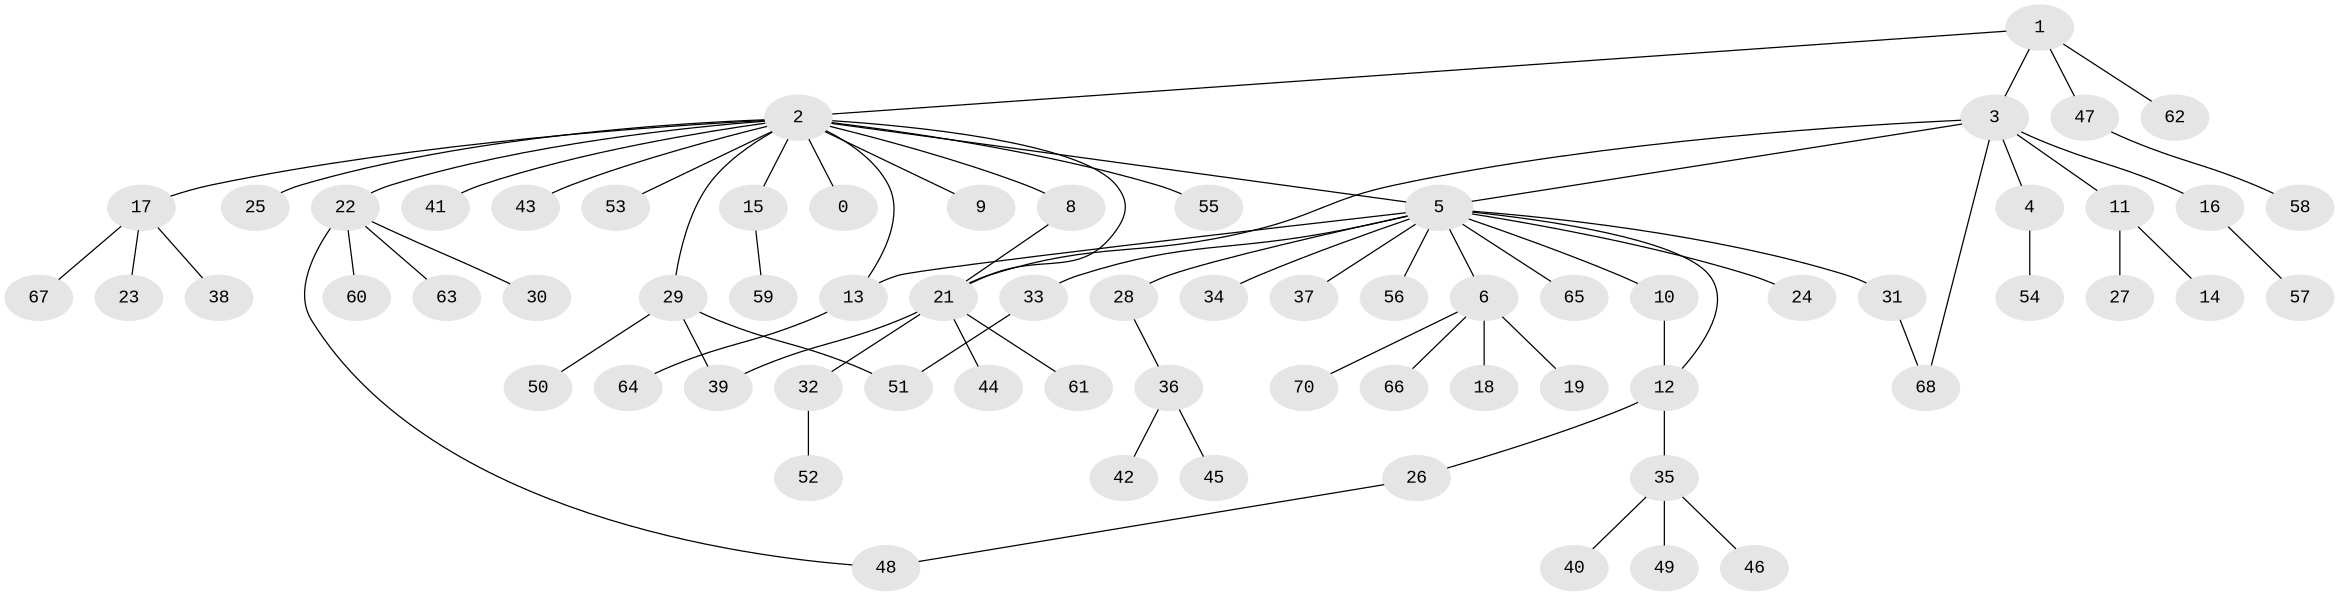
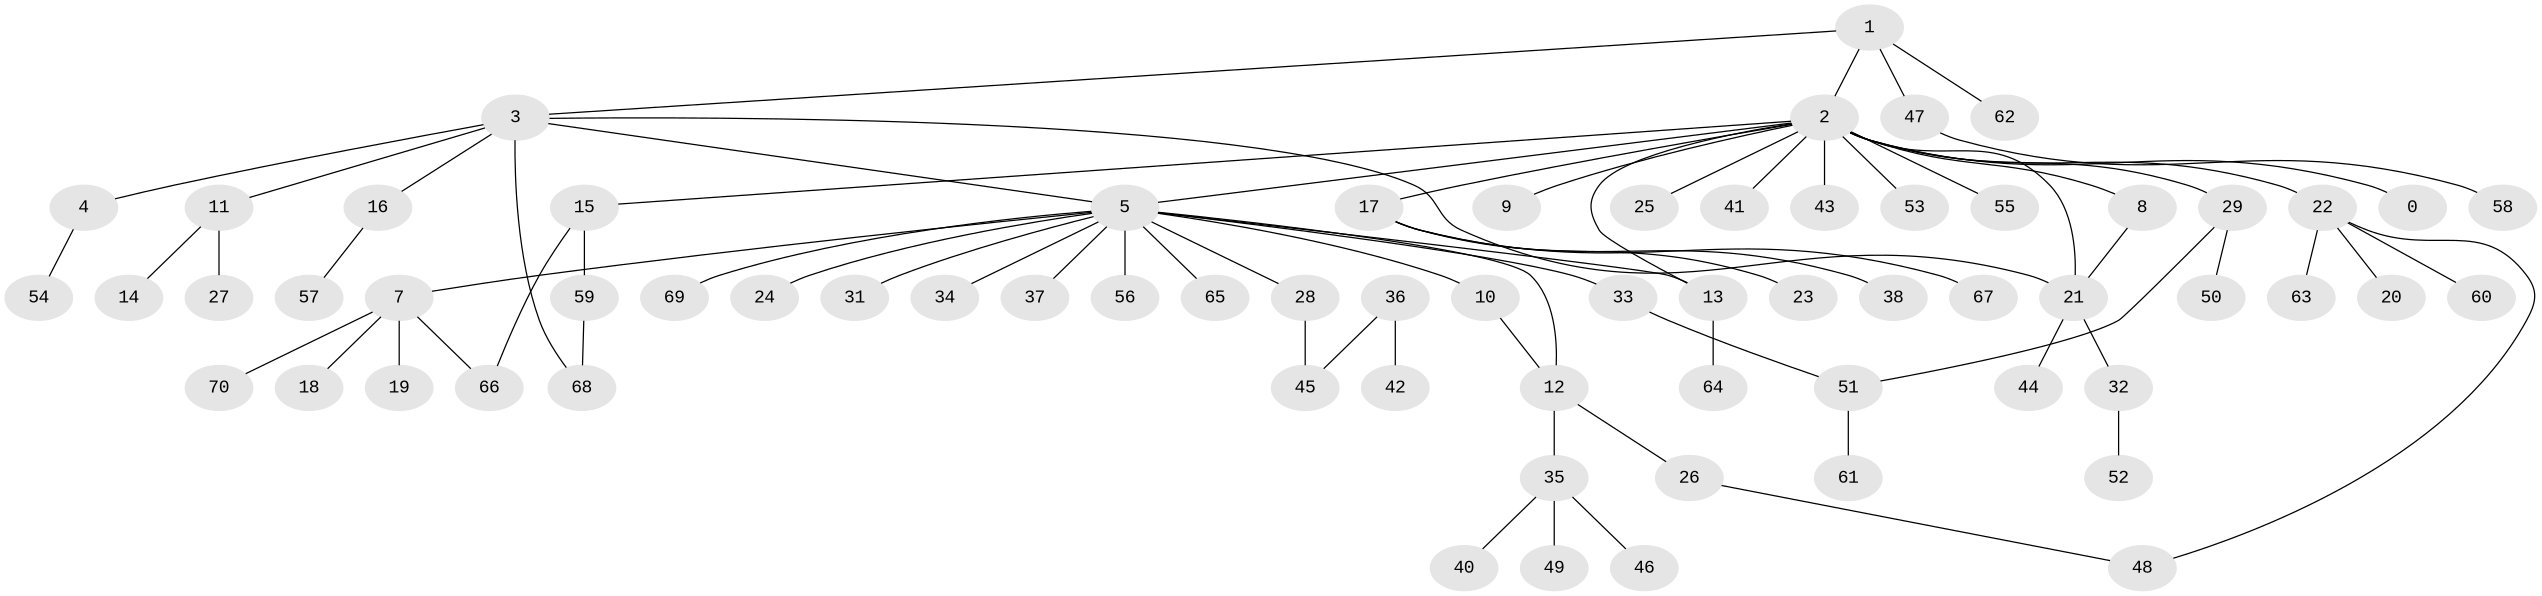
(537, 298) -> (2391, 298)
none -> (674, 298)
(1484, 298) -> (399, 298)
none -> (526, 302)
(1011, 343) -> (1848, 433)
(1146, 343) -> (1305, 343)
(1909, 343) -> (583, 343)
(718, 388) -> none
